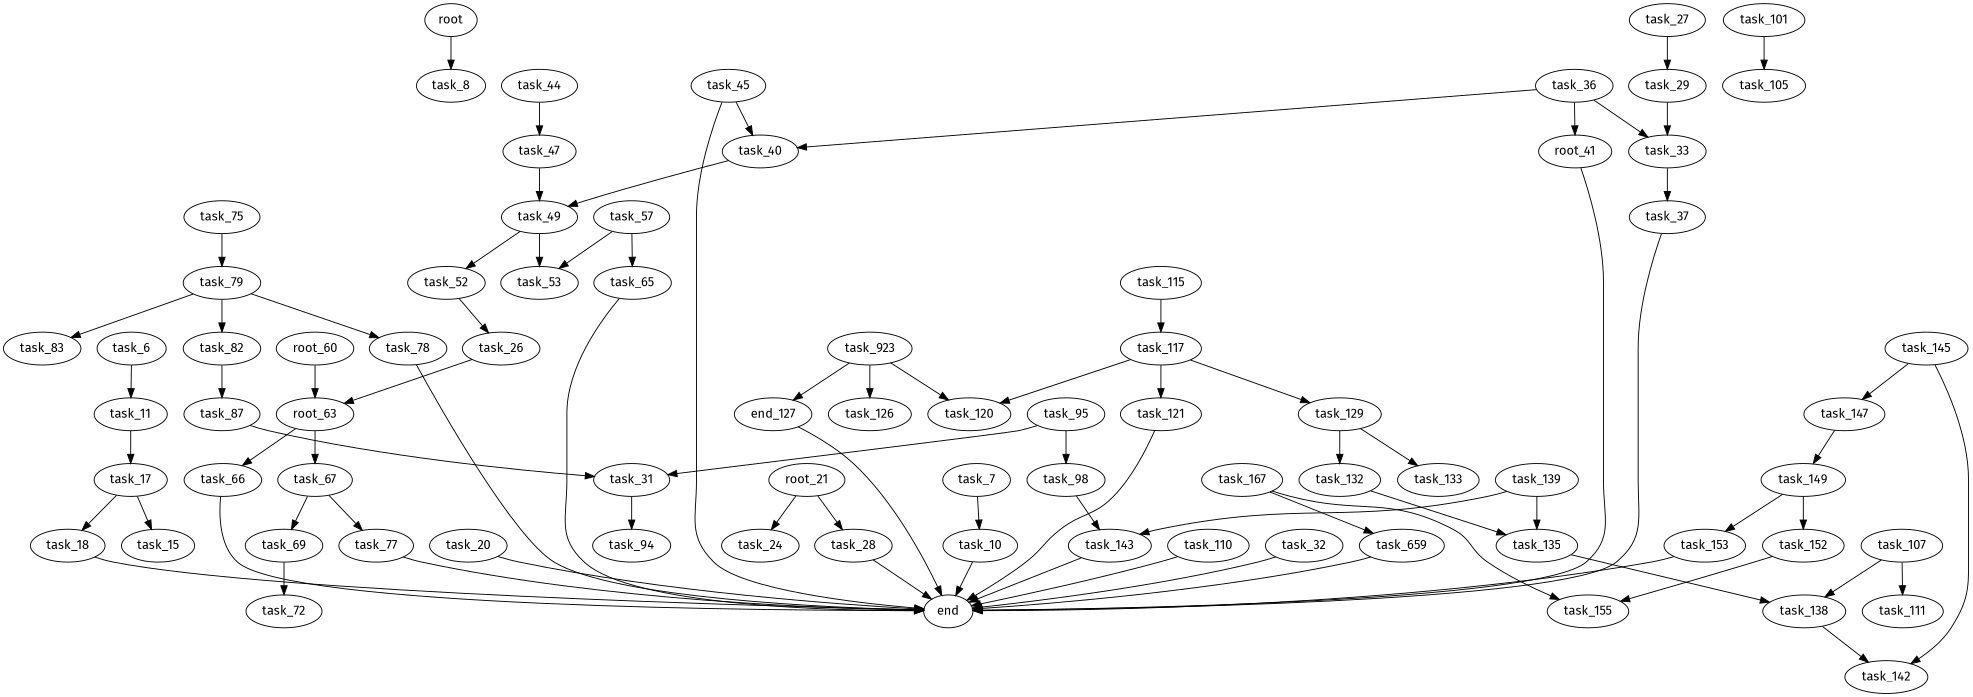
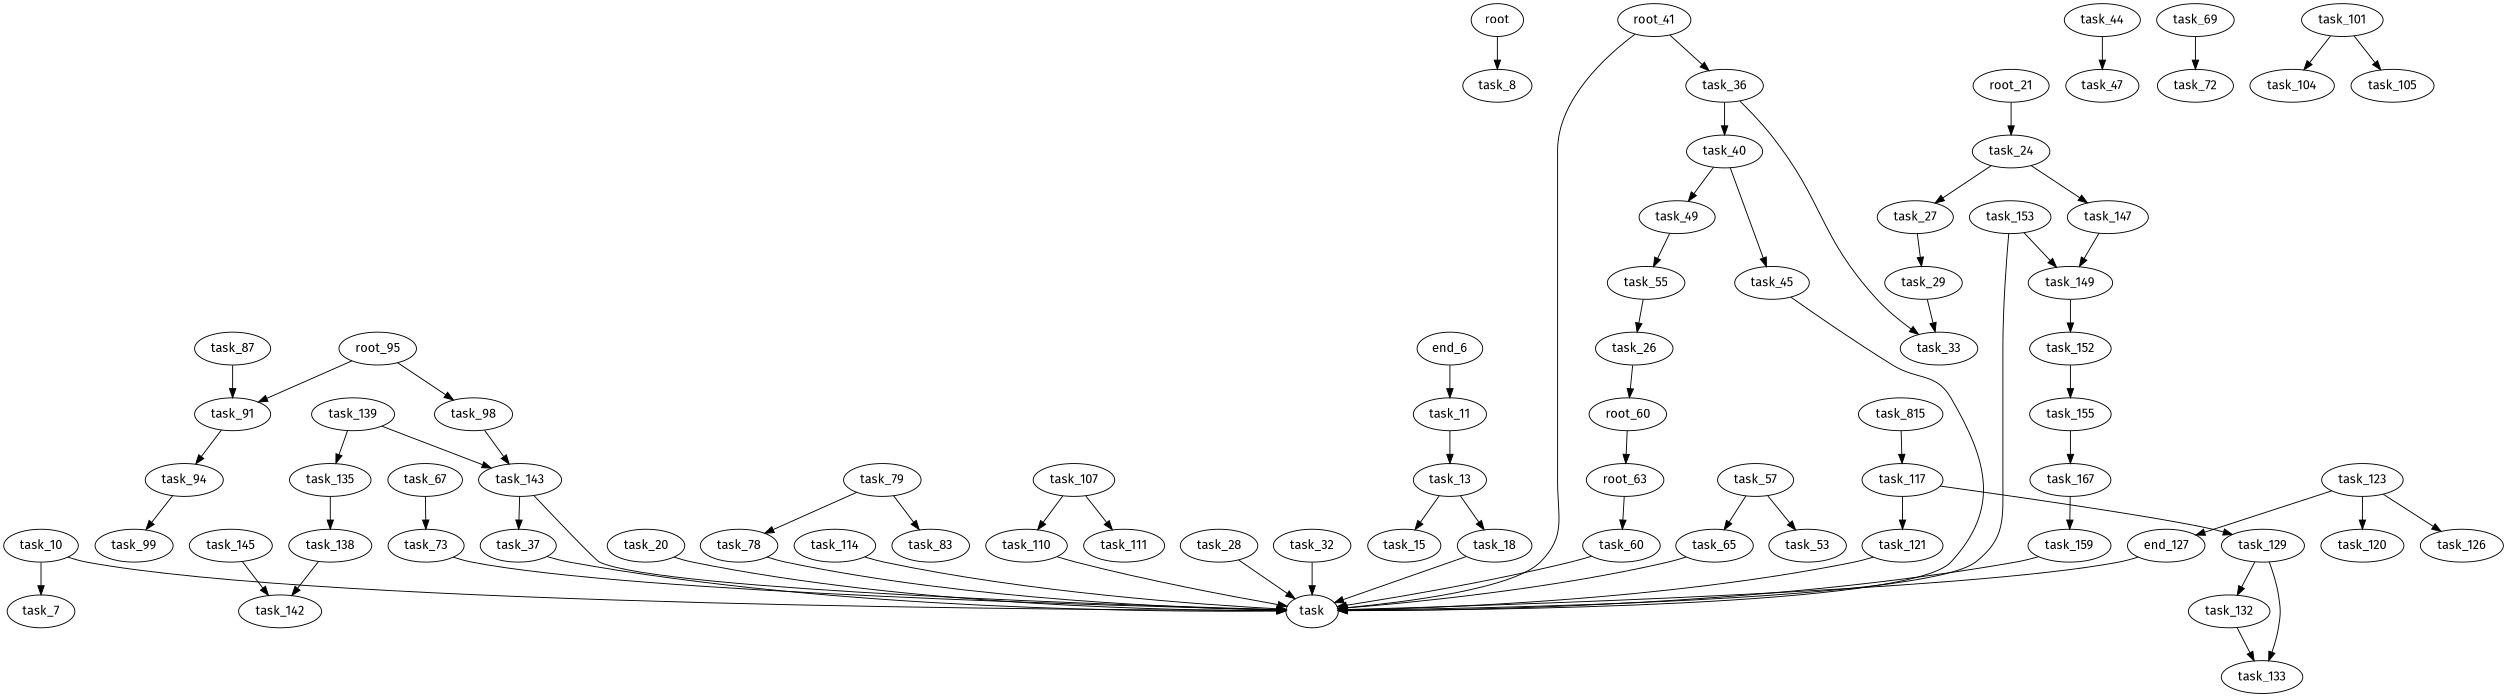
none -> (2292, 86)
(1575, 114) -> (1686, 50)
(742, 115) -> (1747, 213)
(540, 180) -> none
(1667, 180) -> (519, 508)
none -> (1967, 182)
(222, 217) -> none
(540, 246) -> none
(446, 283) -> (1646, 283)
(1161, 283) -> (1901, 414)
(132, 349) -> (1450, 349)
(222, 349) -> none
(870, 349) -> (2362, 480)
(1889, 379) -> (2055, 182)
(413, 380) -> (1631, 377)
(1070, 380) -> none
(1066, 414) -> (378, 349)
(315, 446) -> none
(131, 480) -> (1450, 480)
(223, 480) -> (1621, 546)
(632, 480) -> (233, 414)
(978, 508) -> (41, 574)
(301, 509) -> none
(827, 509) -> none
(1758, 510) -> (2037, 247)
(1434, 511) -> (2244, 640)
(1423, 516) -> (2070, 443)
none -> (134, 546)
(376, 546) -> (426, 546)
none -> (835, 546)
(1402, 546) -> (2069, 546)
(1857, 576) -> (1053, 509)
(948, 611) -> (1312, 611)
